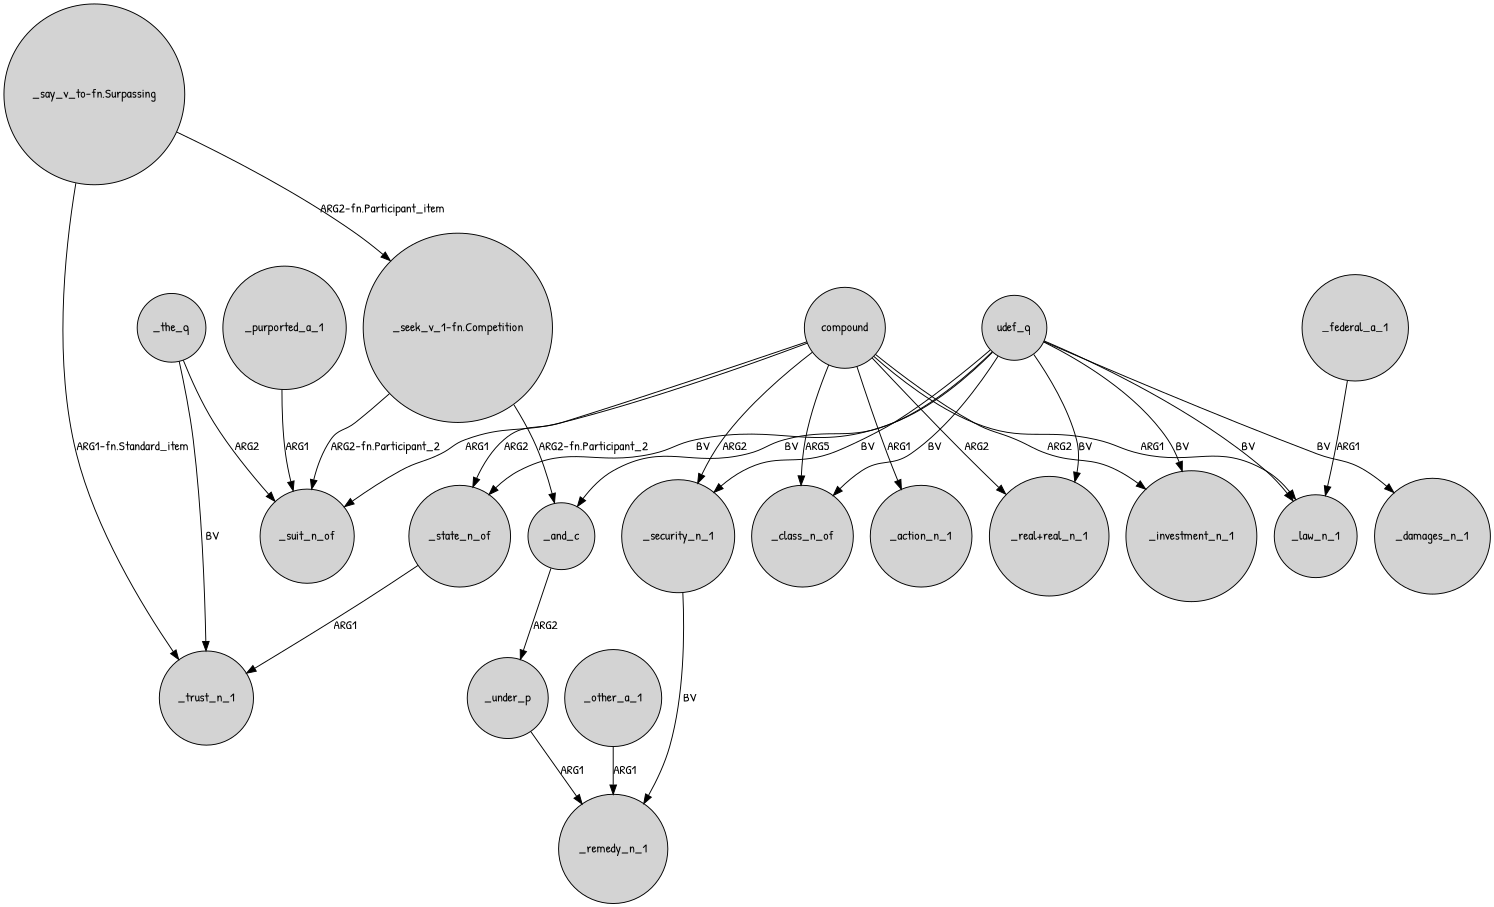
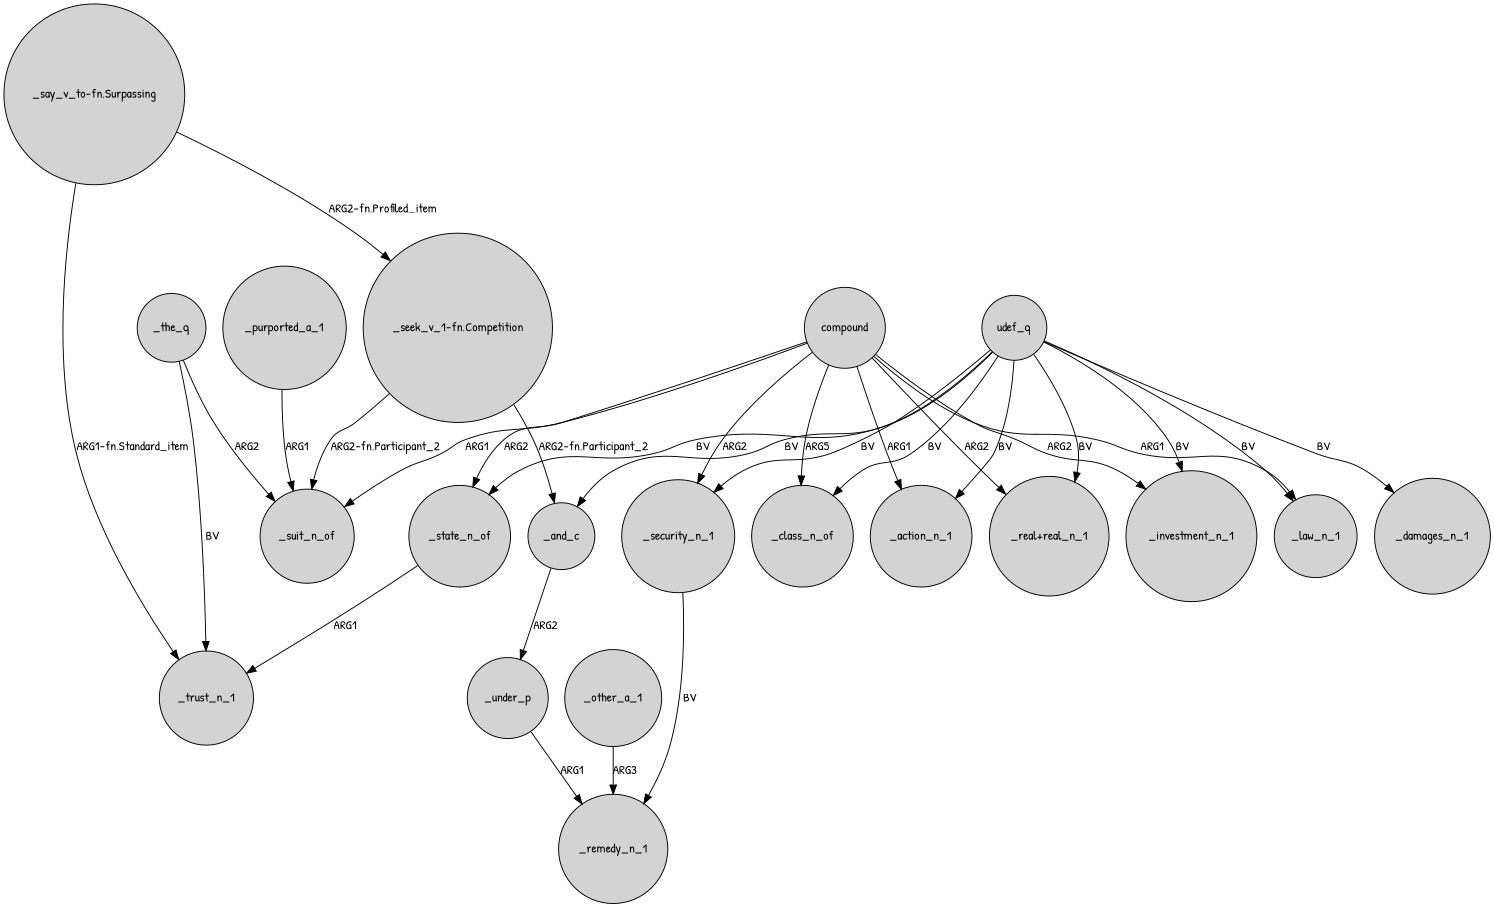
(383, 209) -> (383, 209)
(1355, 328) -> none
none -> (1004, 425)
(625, 770) -> (625, 770)
